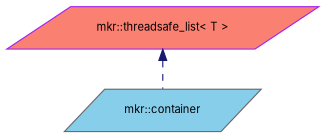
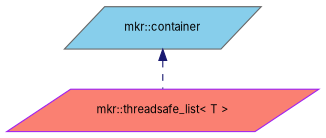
(163, 75) -> (163, 75)
